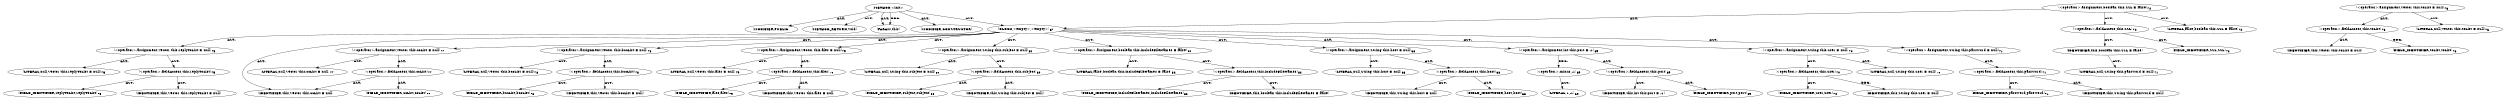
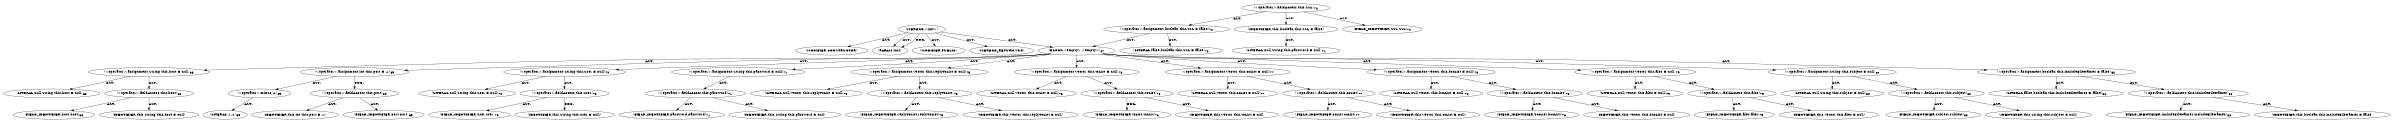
(2105, 17) -> (1228, 18)
(601, 38) -> (1077, 60)
(1564, 61) -> (317, 83)
(1608, 61) -> (360, 83)
